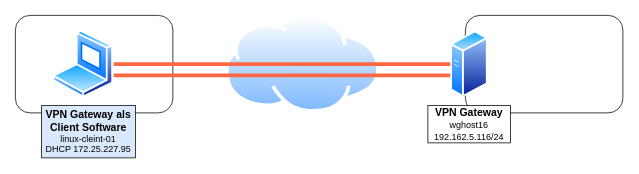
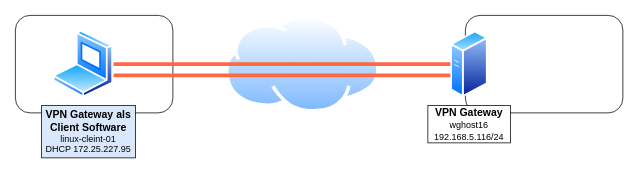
(469, 124) -> (469, 124)
